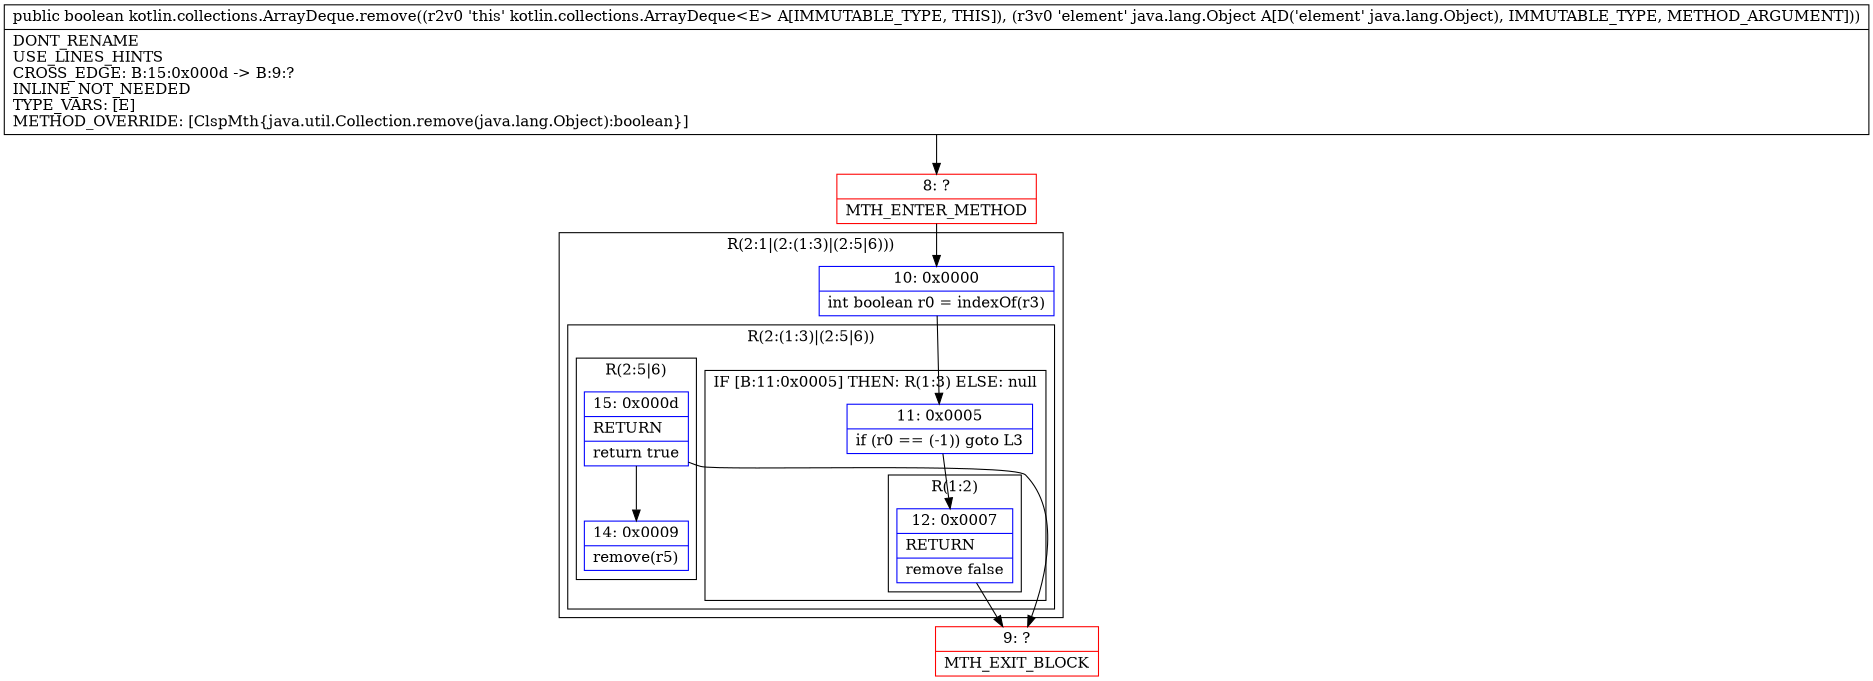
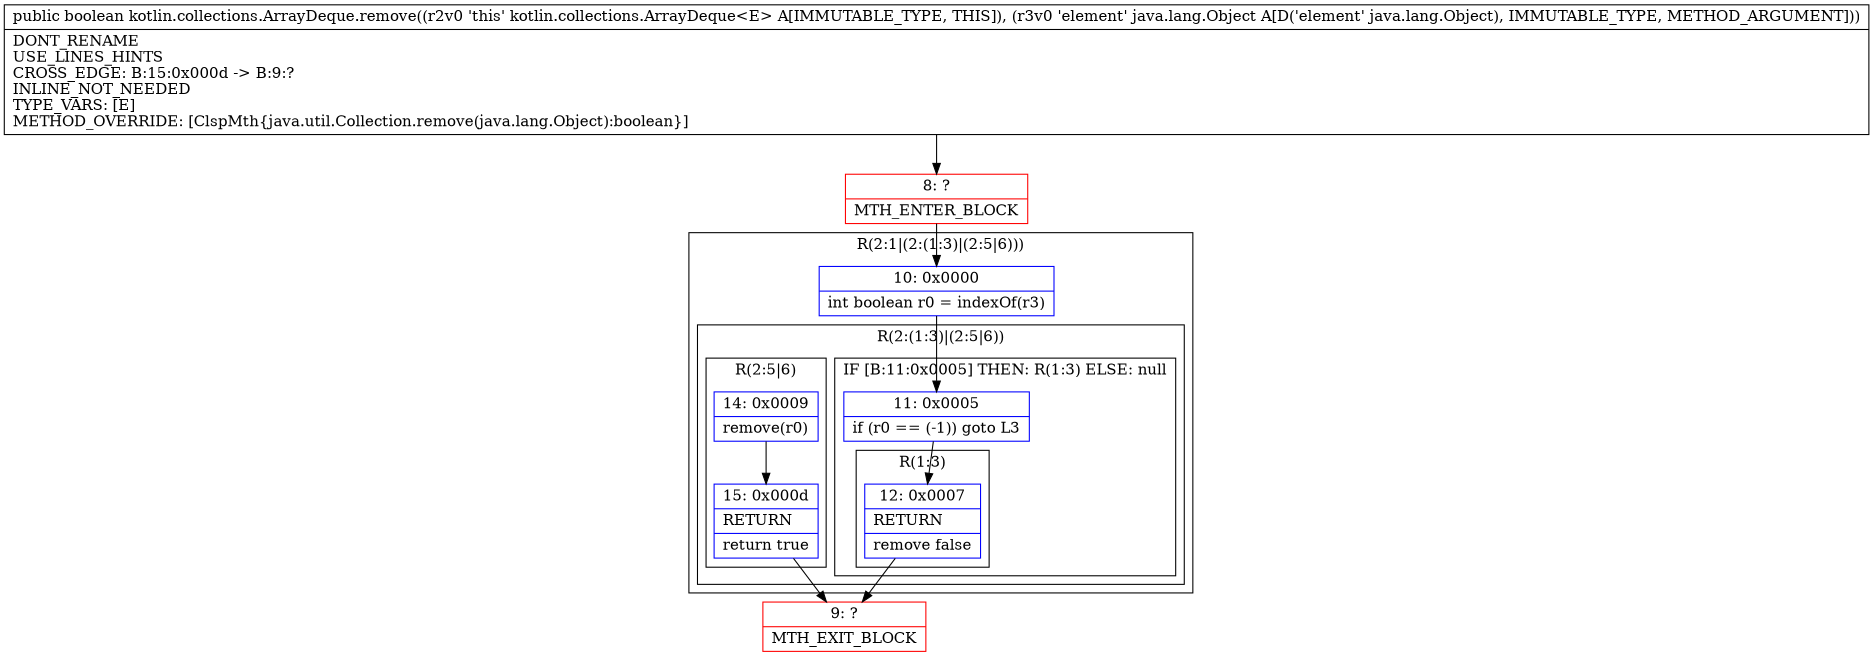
(937, 211) -> (937, 211)
(955, 487) -> (923, 463)
(636, 488) -> (766, 457)
(636, 558) -> (766, 428)
